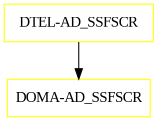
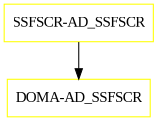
(79, 23) -> (79, 23)
